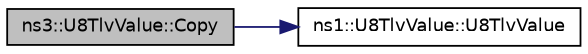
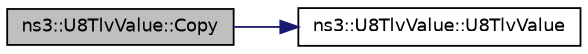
(439, 27) -> (439, 27)
